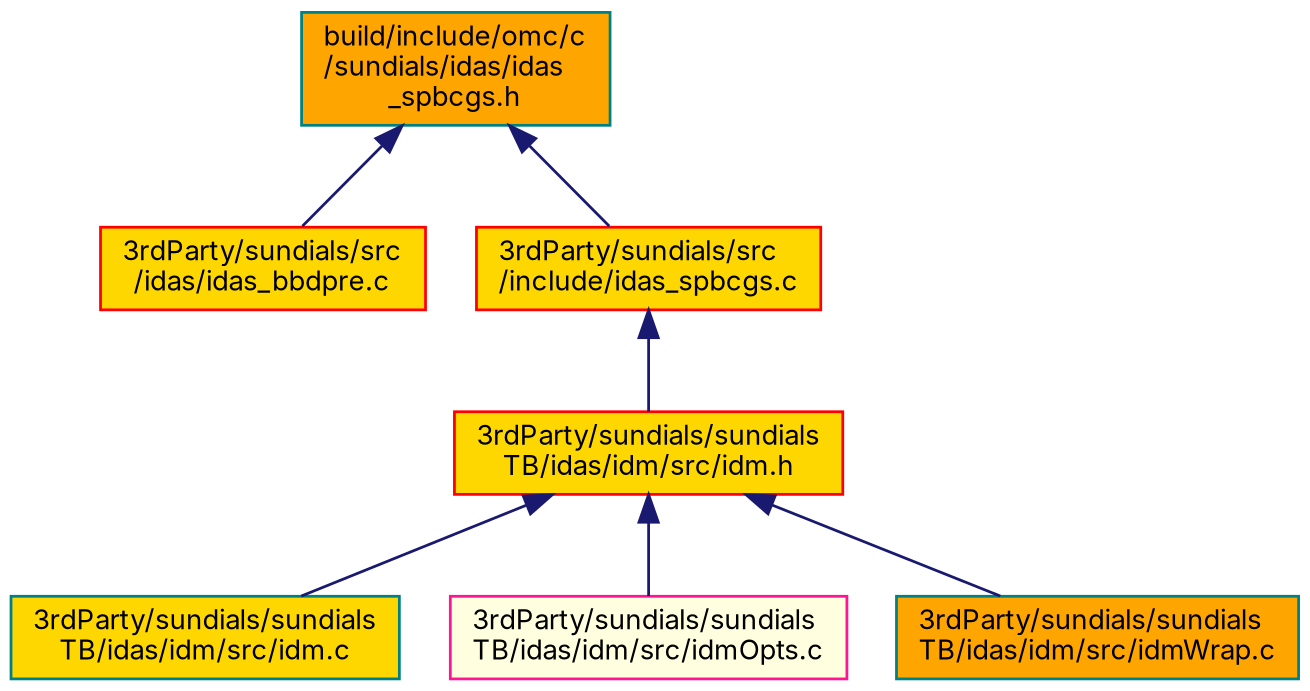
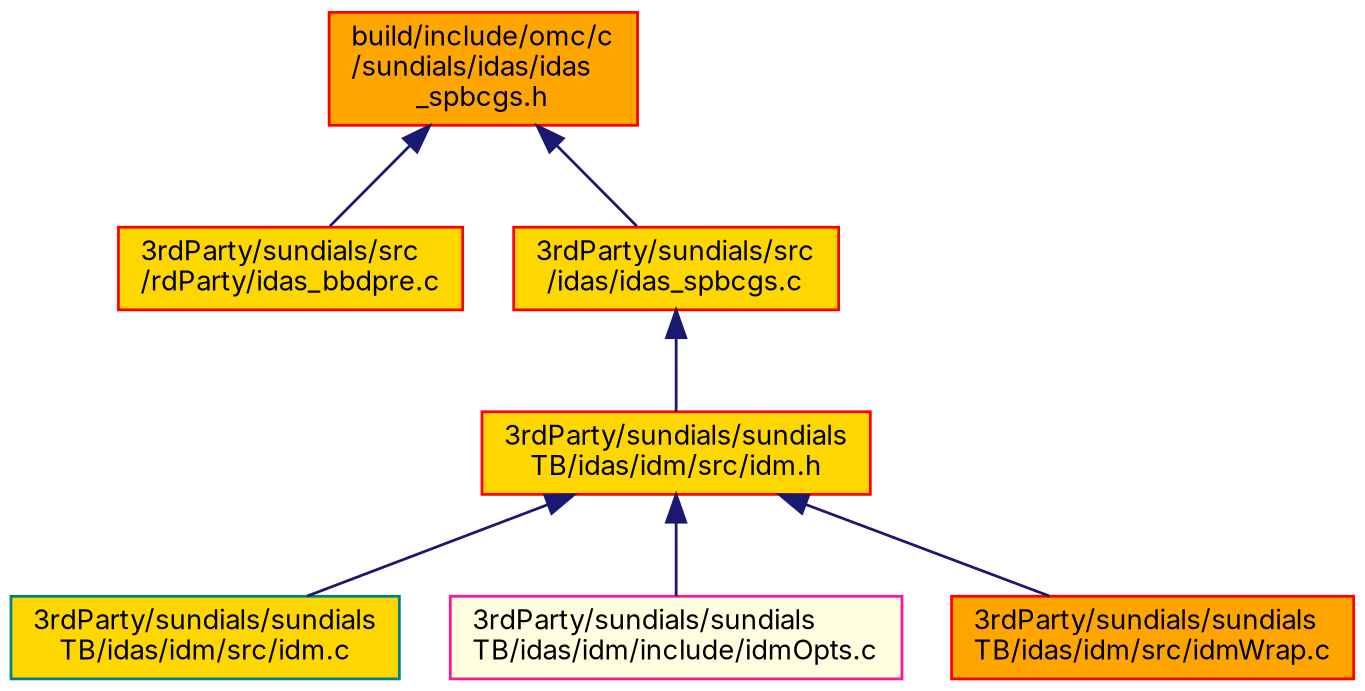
(456, 69) -> (483, 69)
(263, 269) -> (291, 269)
(649, 269) -> (676, 269)
(649, 638) -> (676, 638)
(1098, 638) -> (1153, 638)
